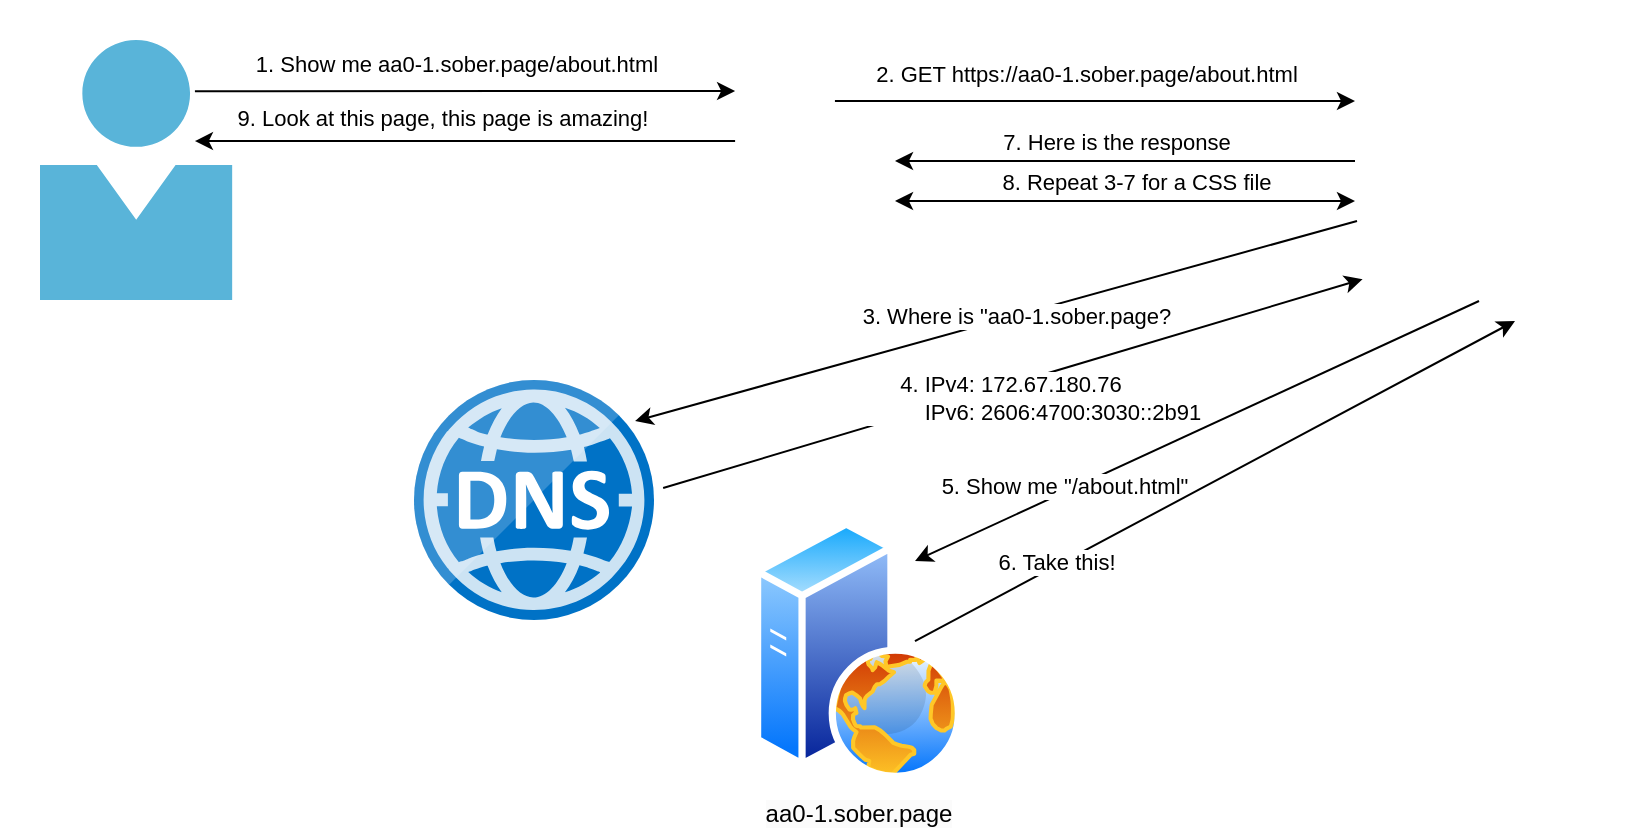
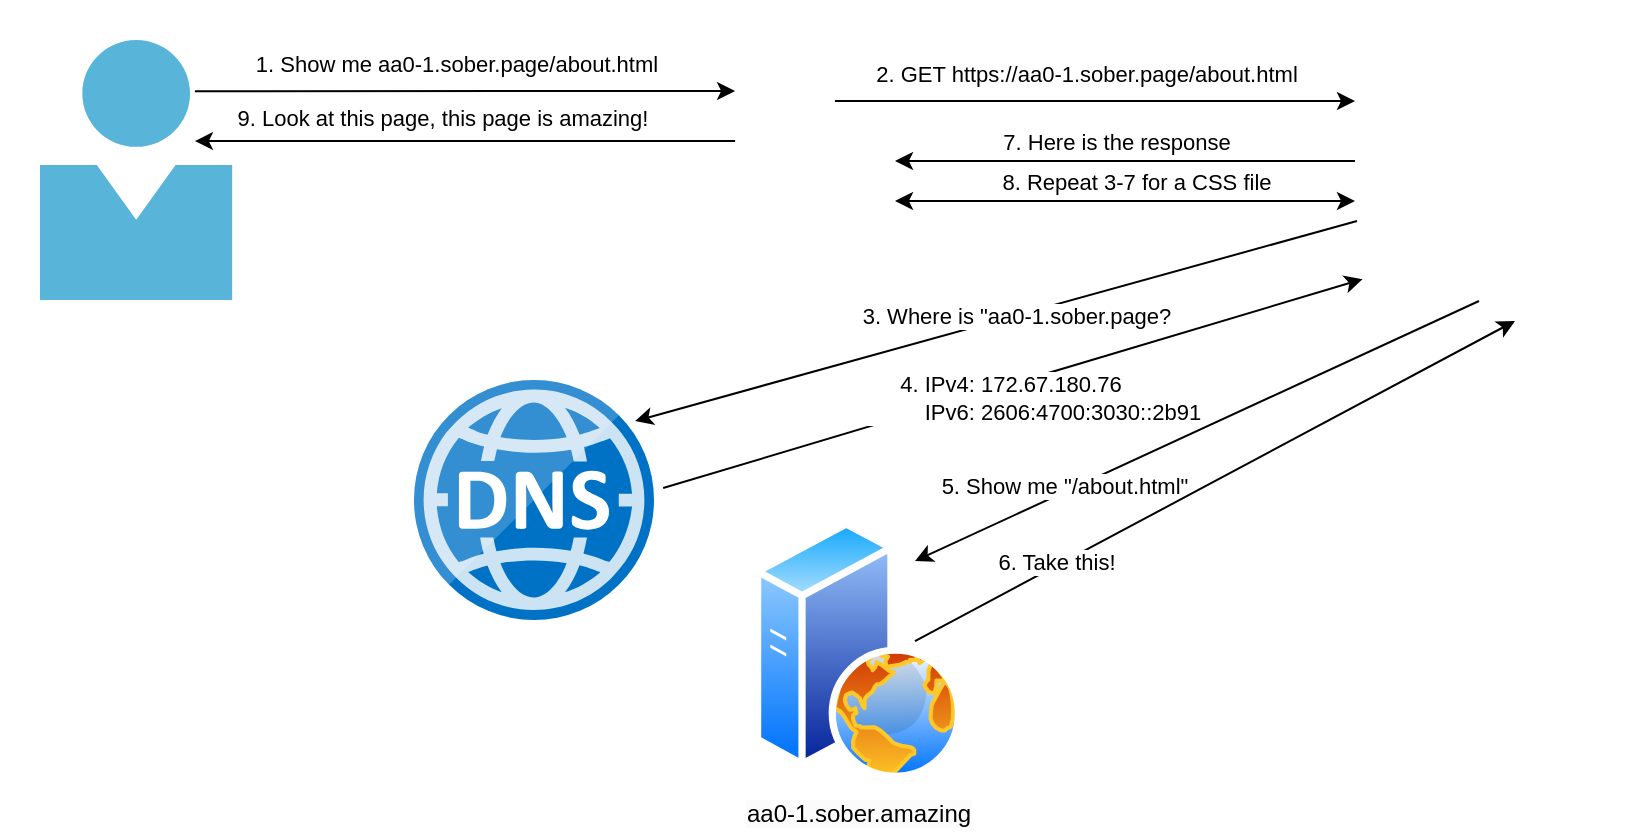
(860, 815) -> (860, 815)
